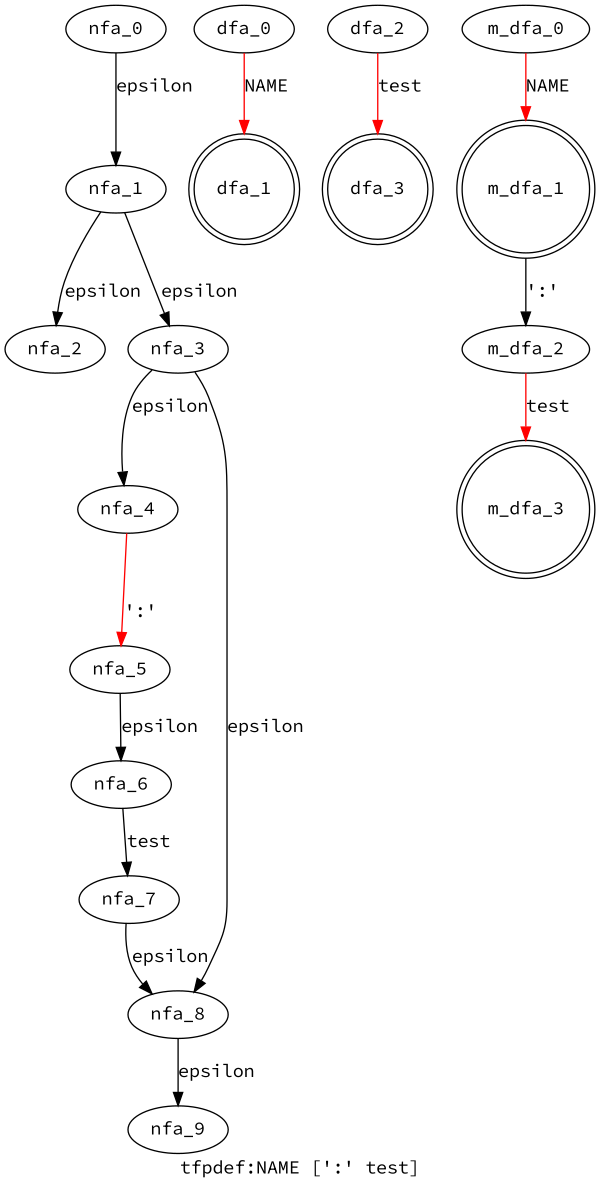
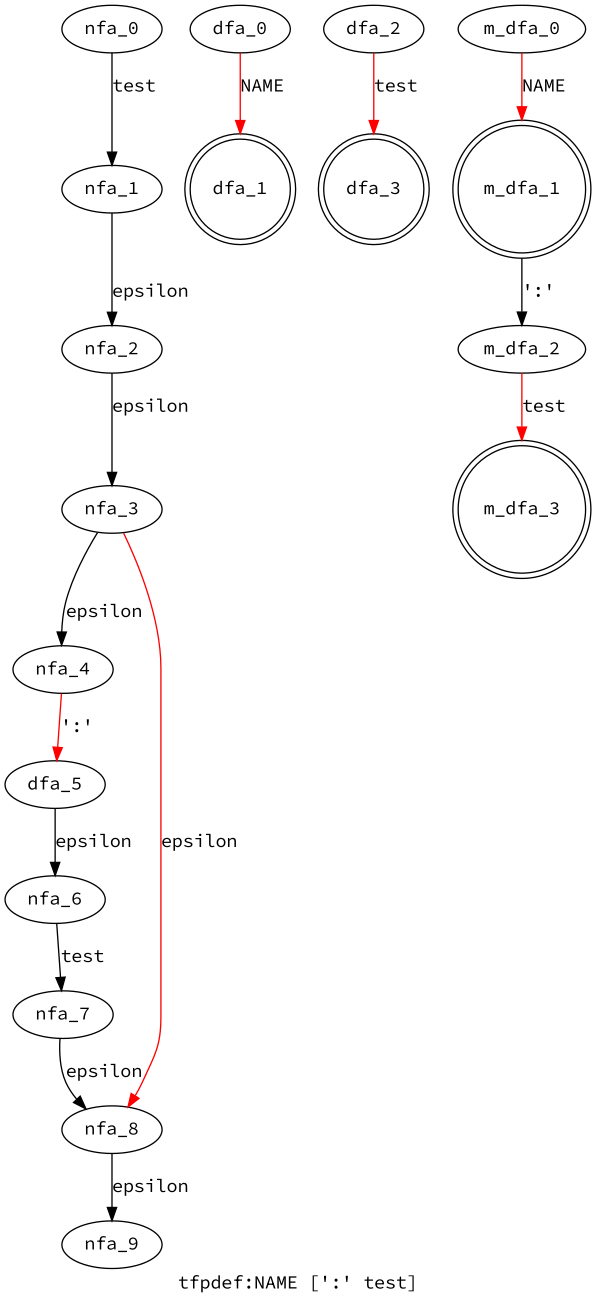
(154, 87) -> (134, 87)
(145, 263) -> (112, 423)
(120, 670) -> (55, 785)
(227, 676) -> (161, 814)
